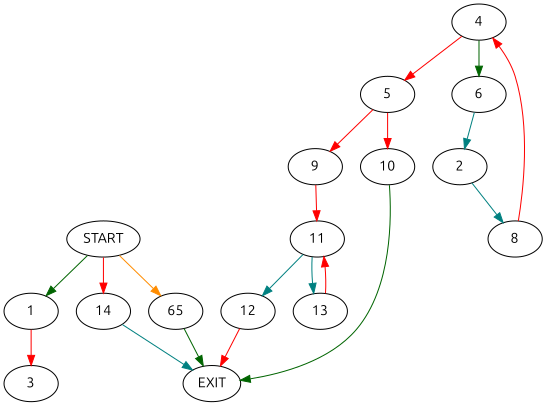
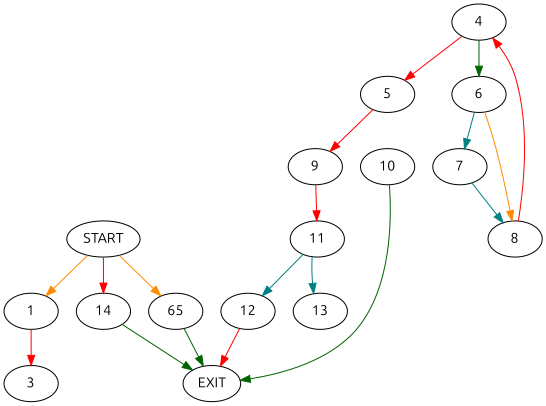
(388, 126) -> none
none -> (499, 161)
(460, 167) -> (460, 167)
(70, 272) -> (70, 272)
(326, 280) -> none
(153, 345) -> (153, 345)
